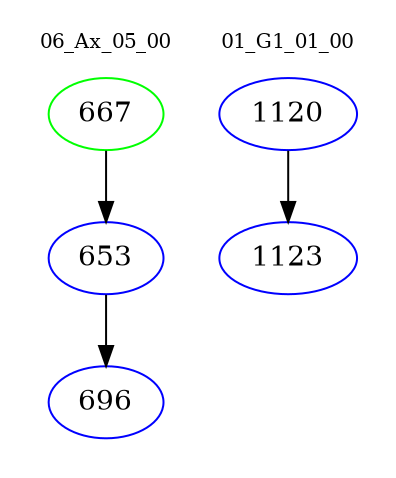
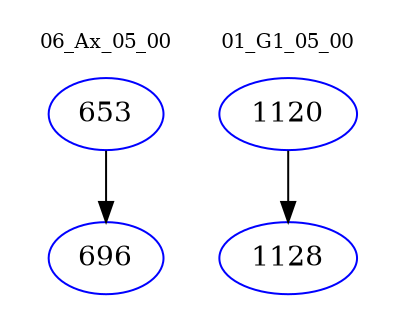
(288, 43) -> (288, 43)
(106, 114) -> none
(288, 258) -> (288, 258)
